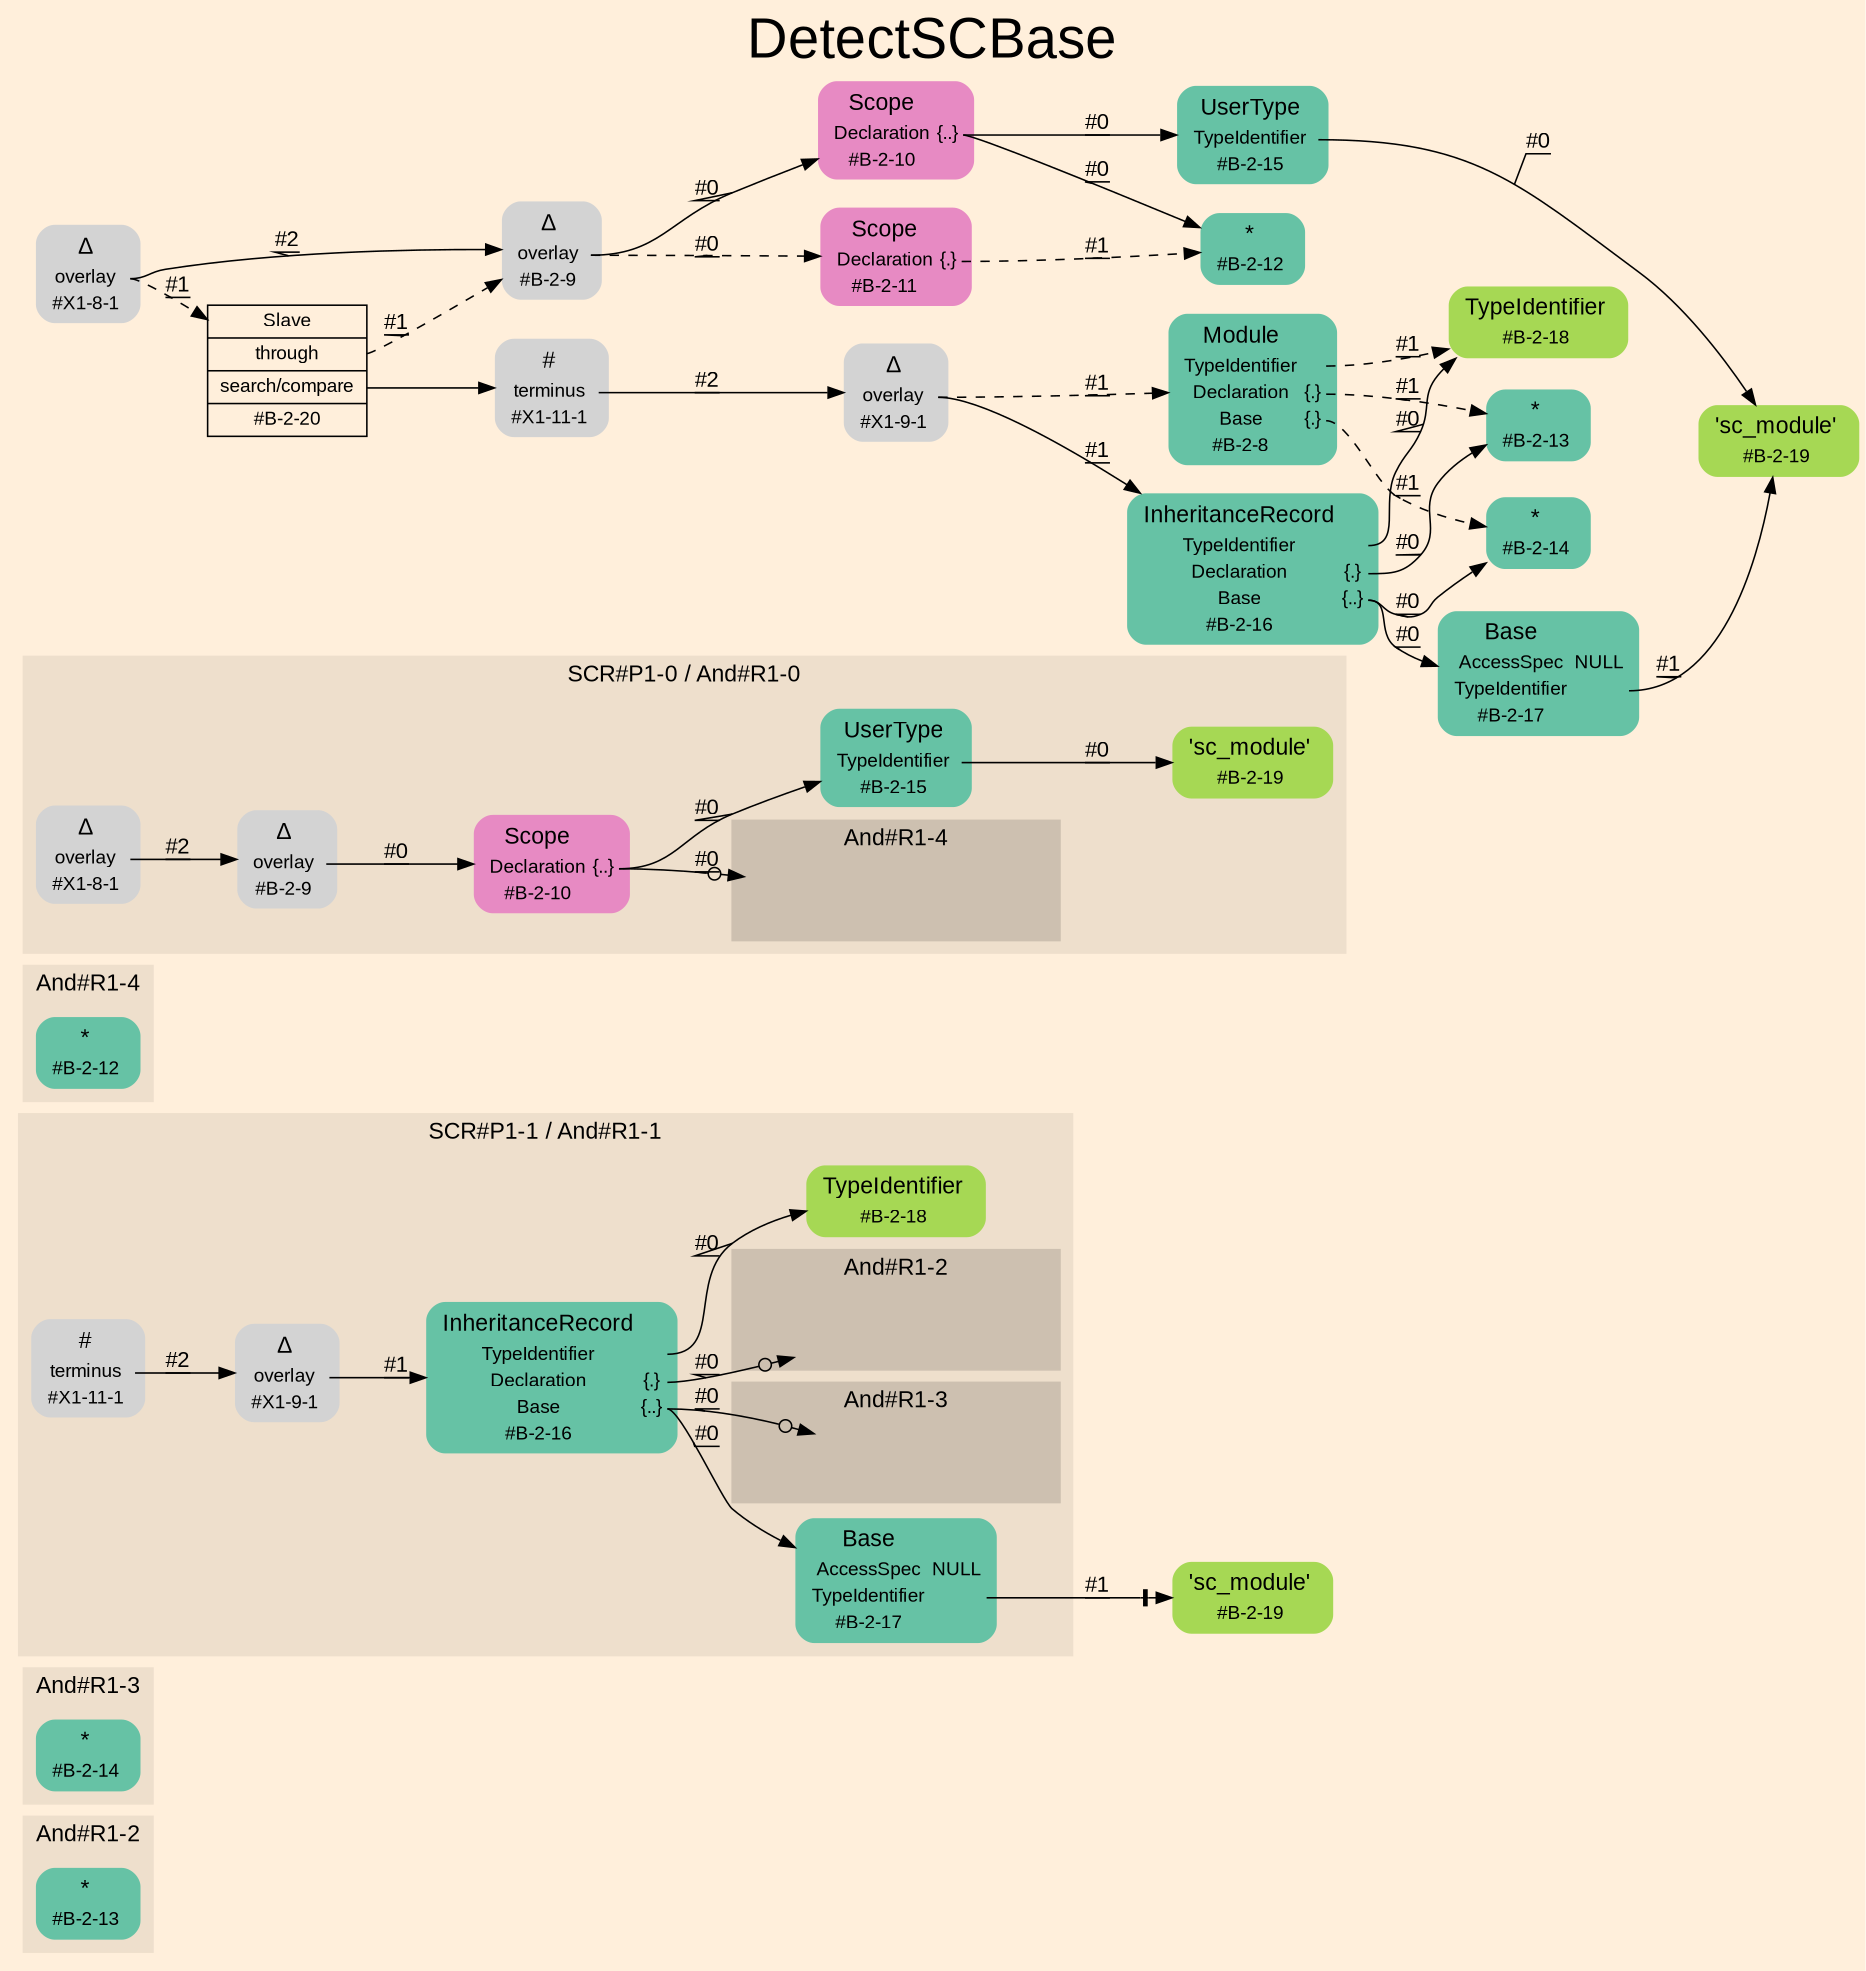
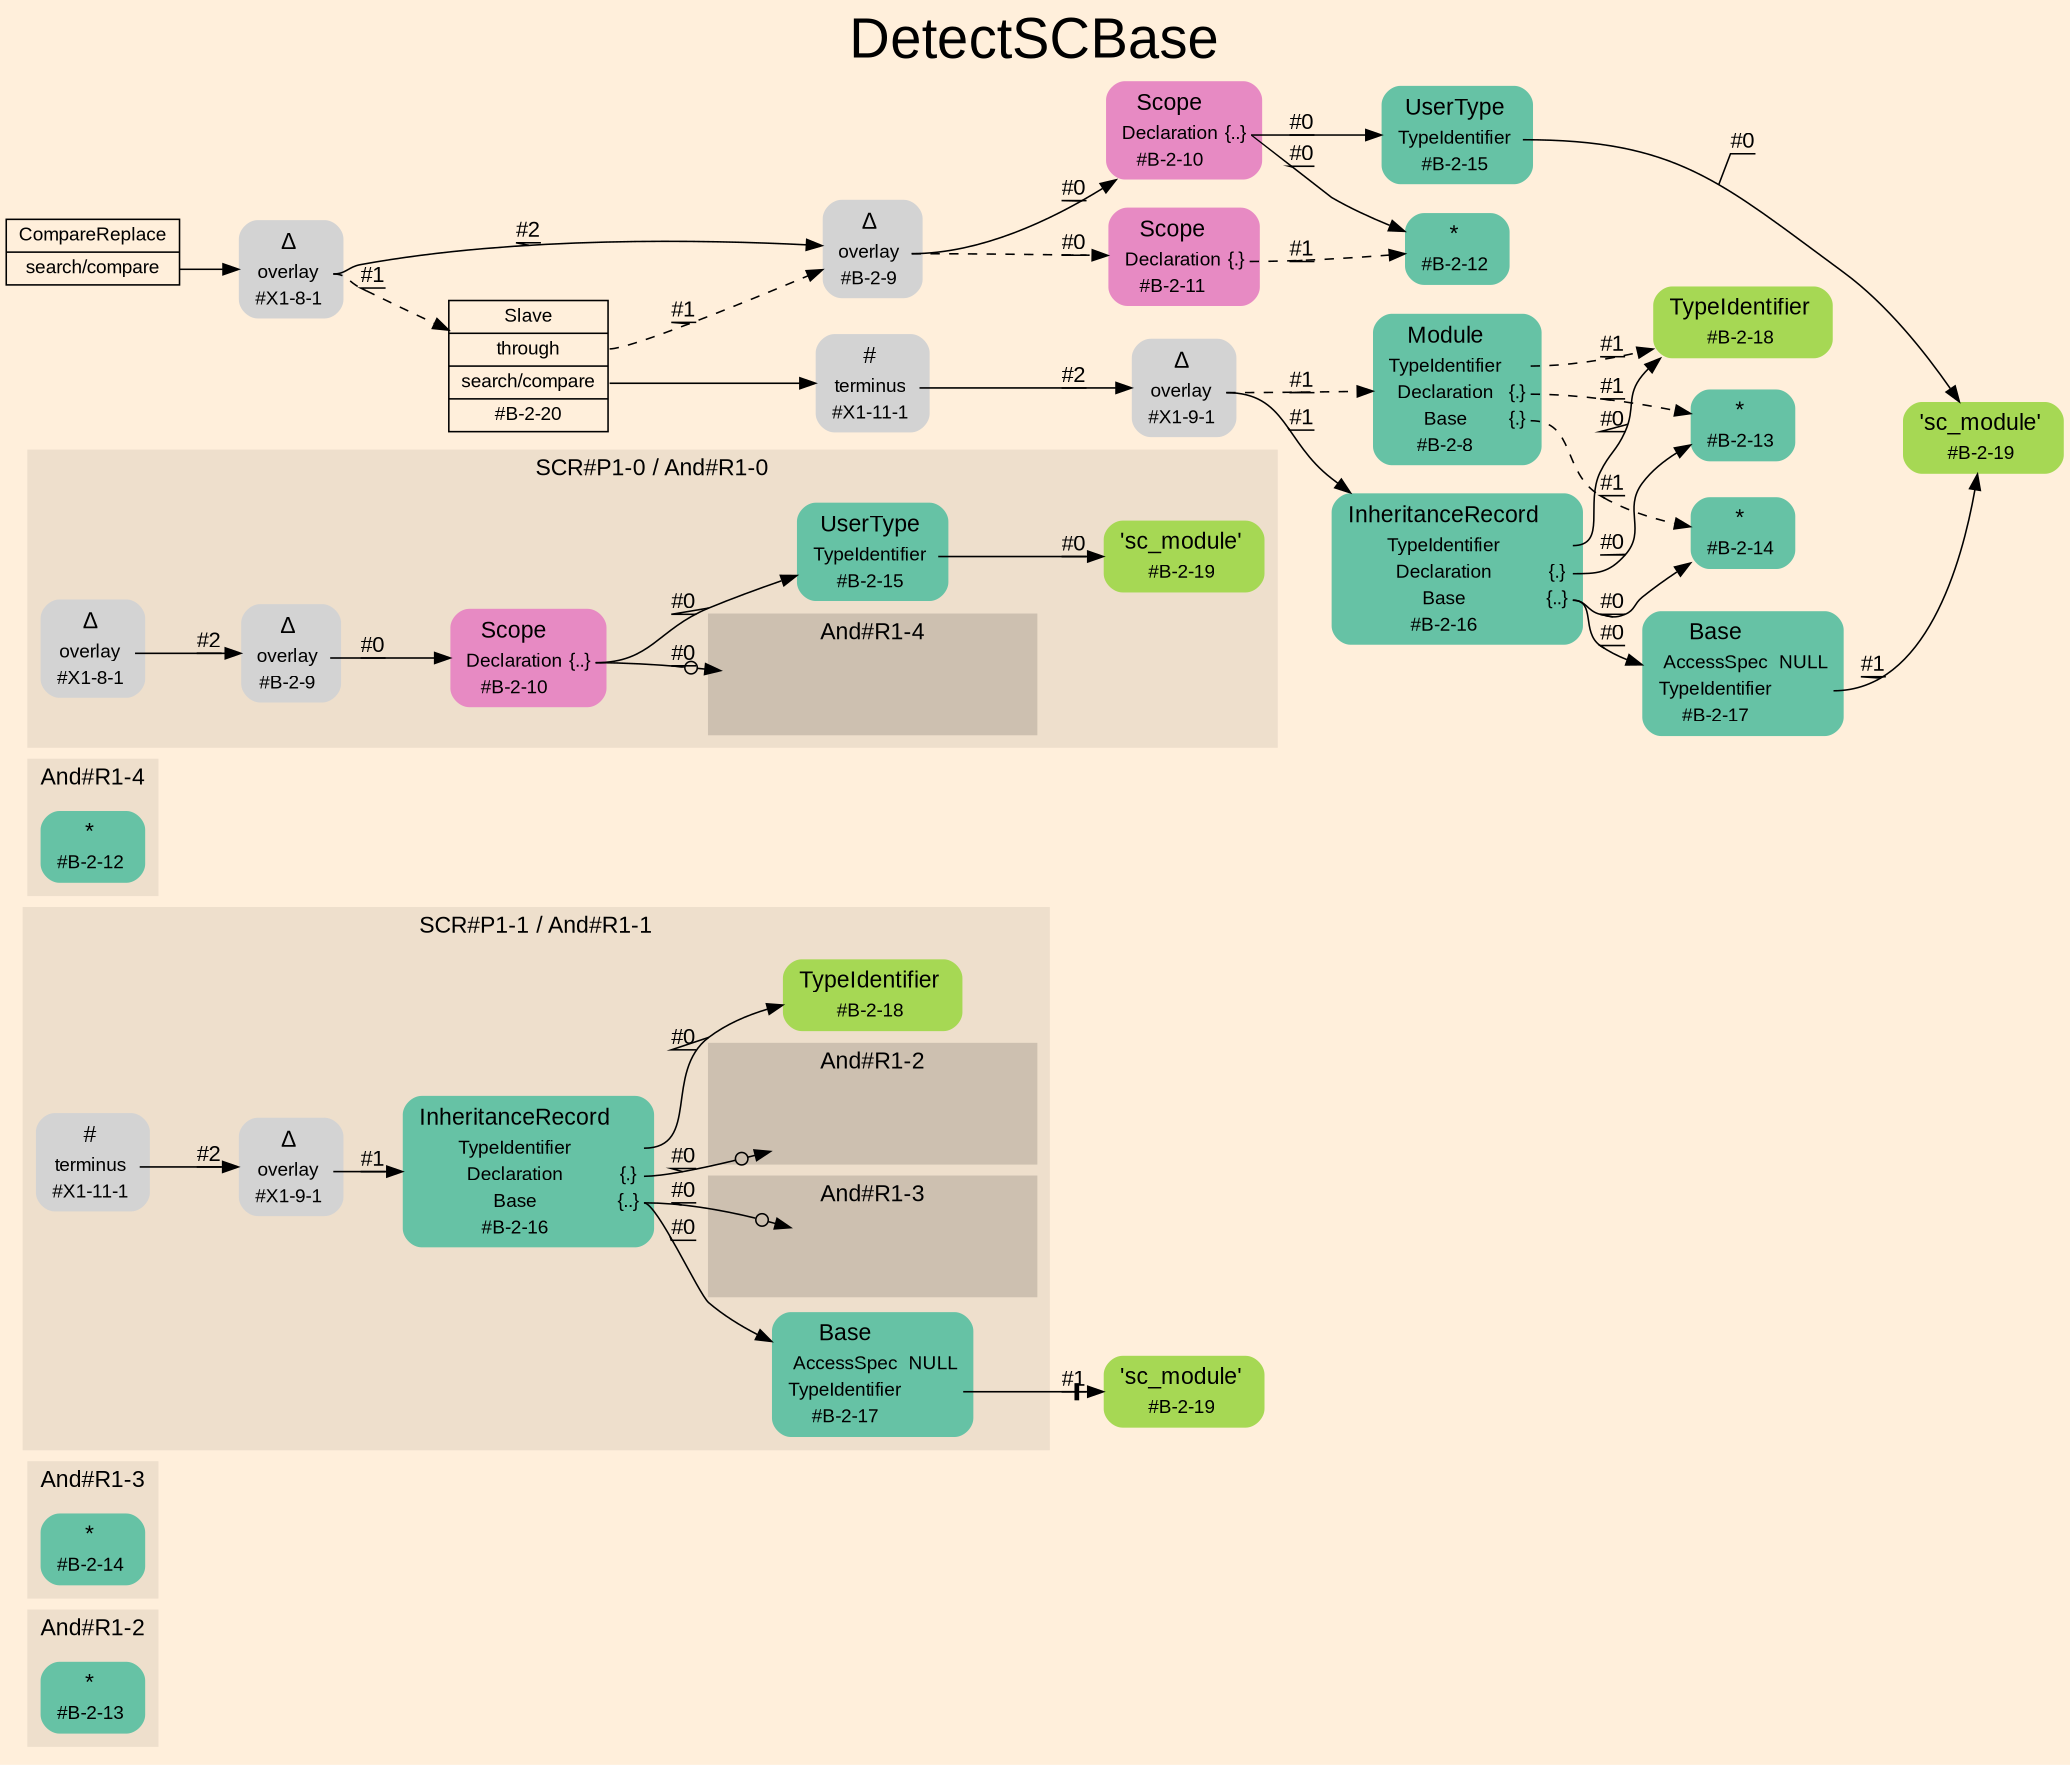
none -> (93, 252)
